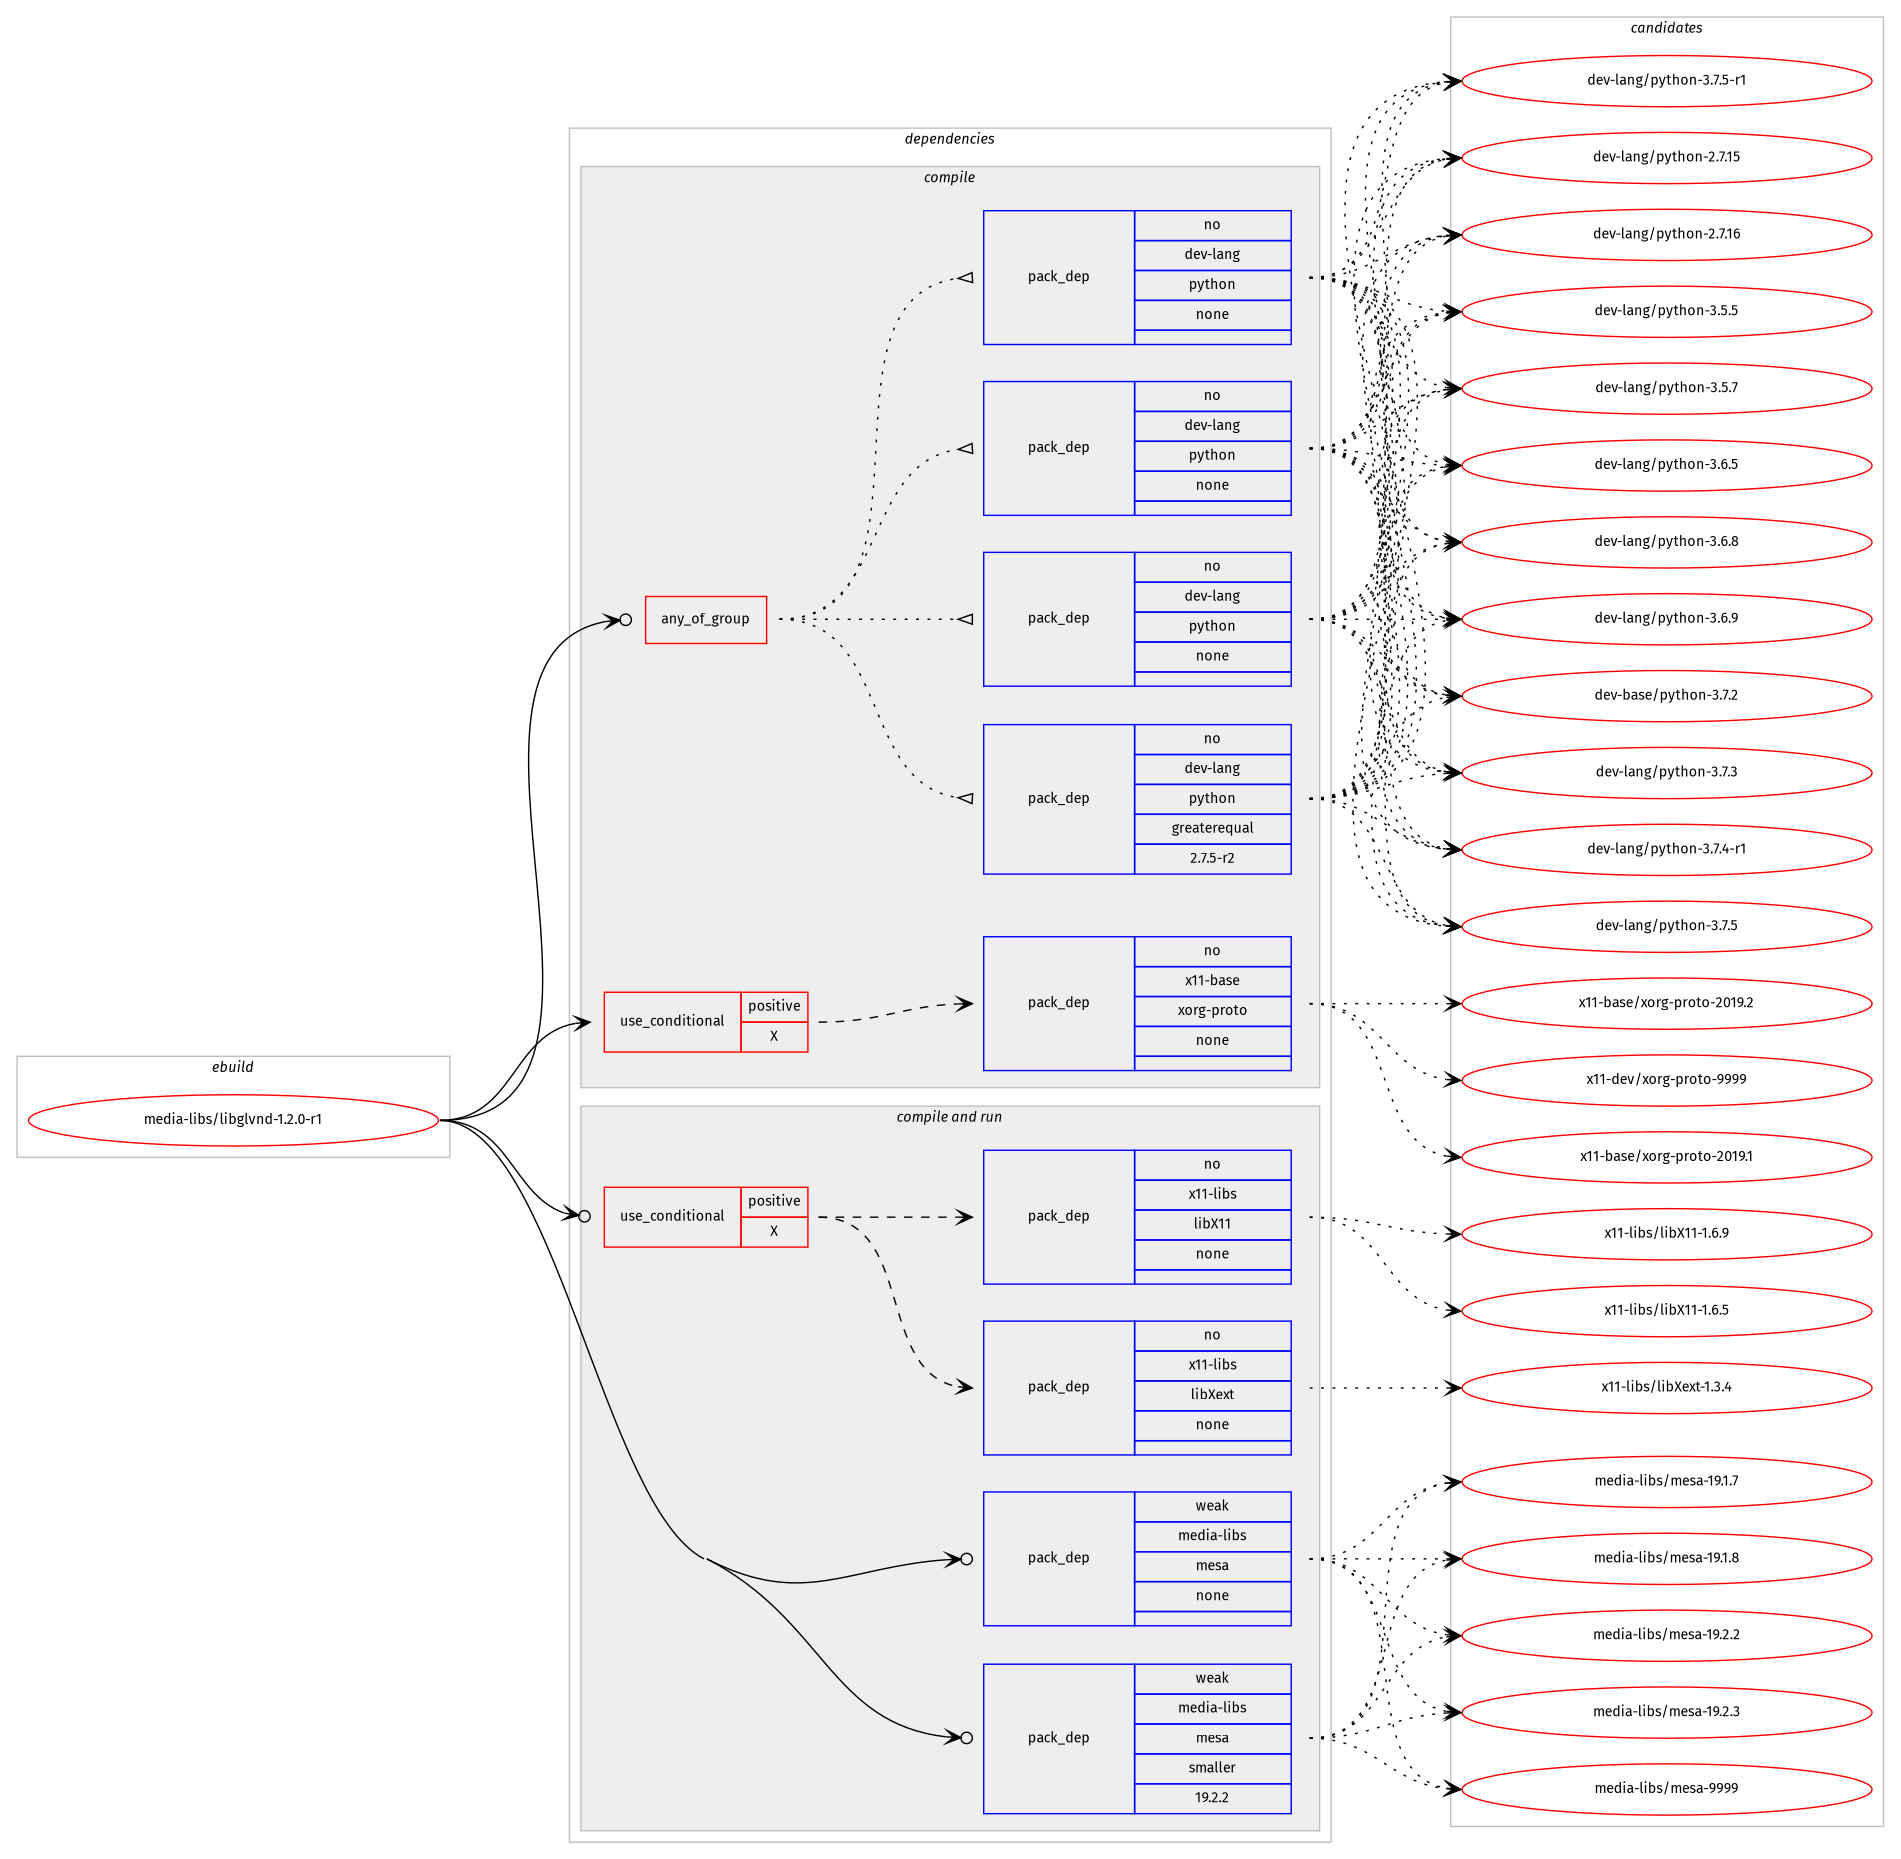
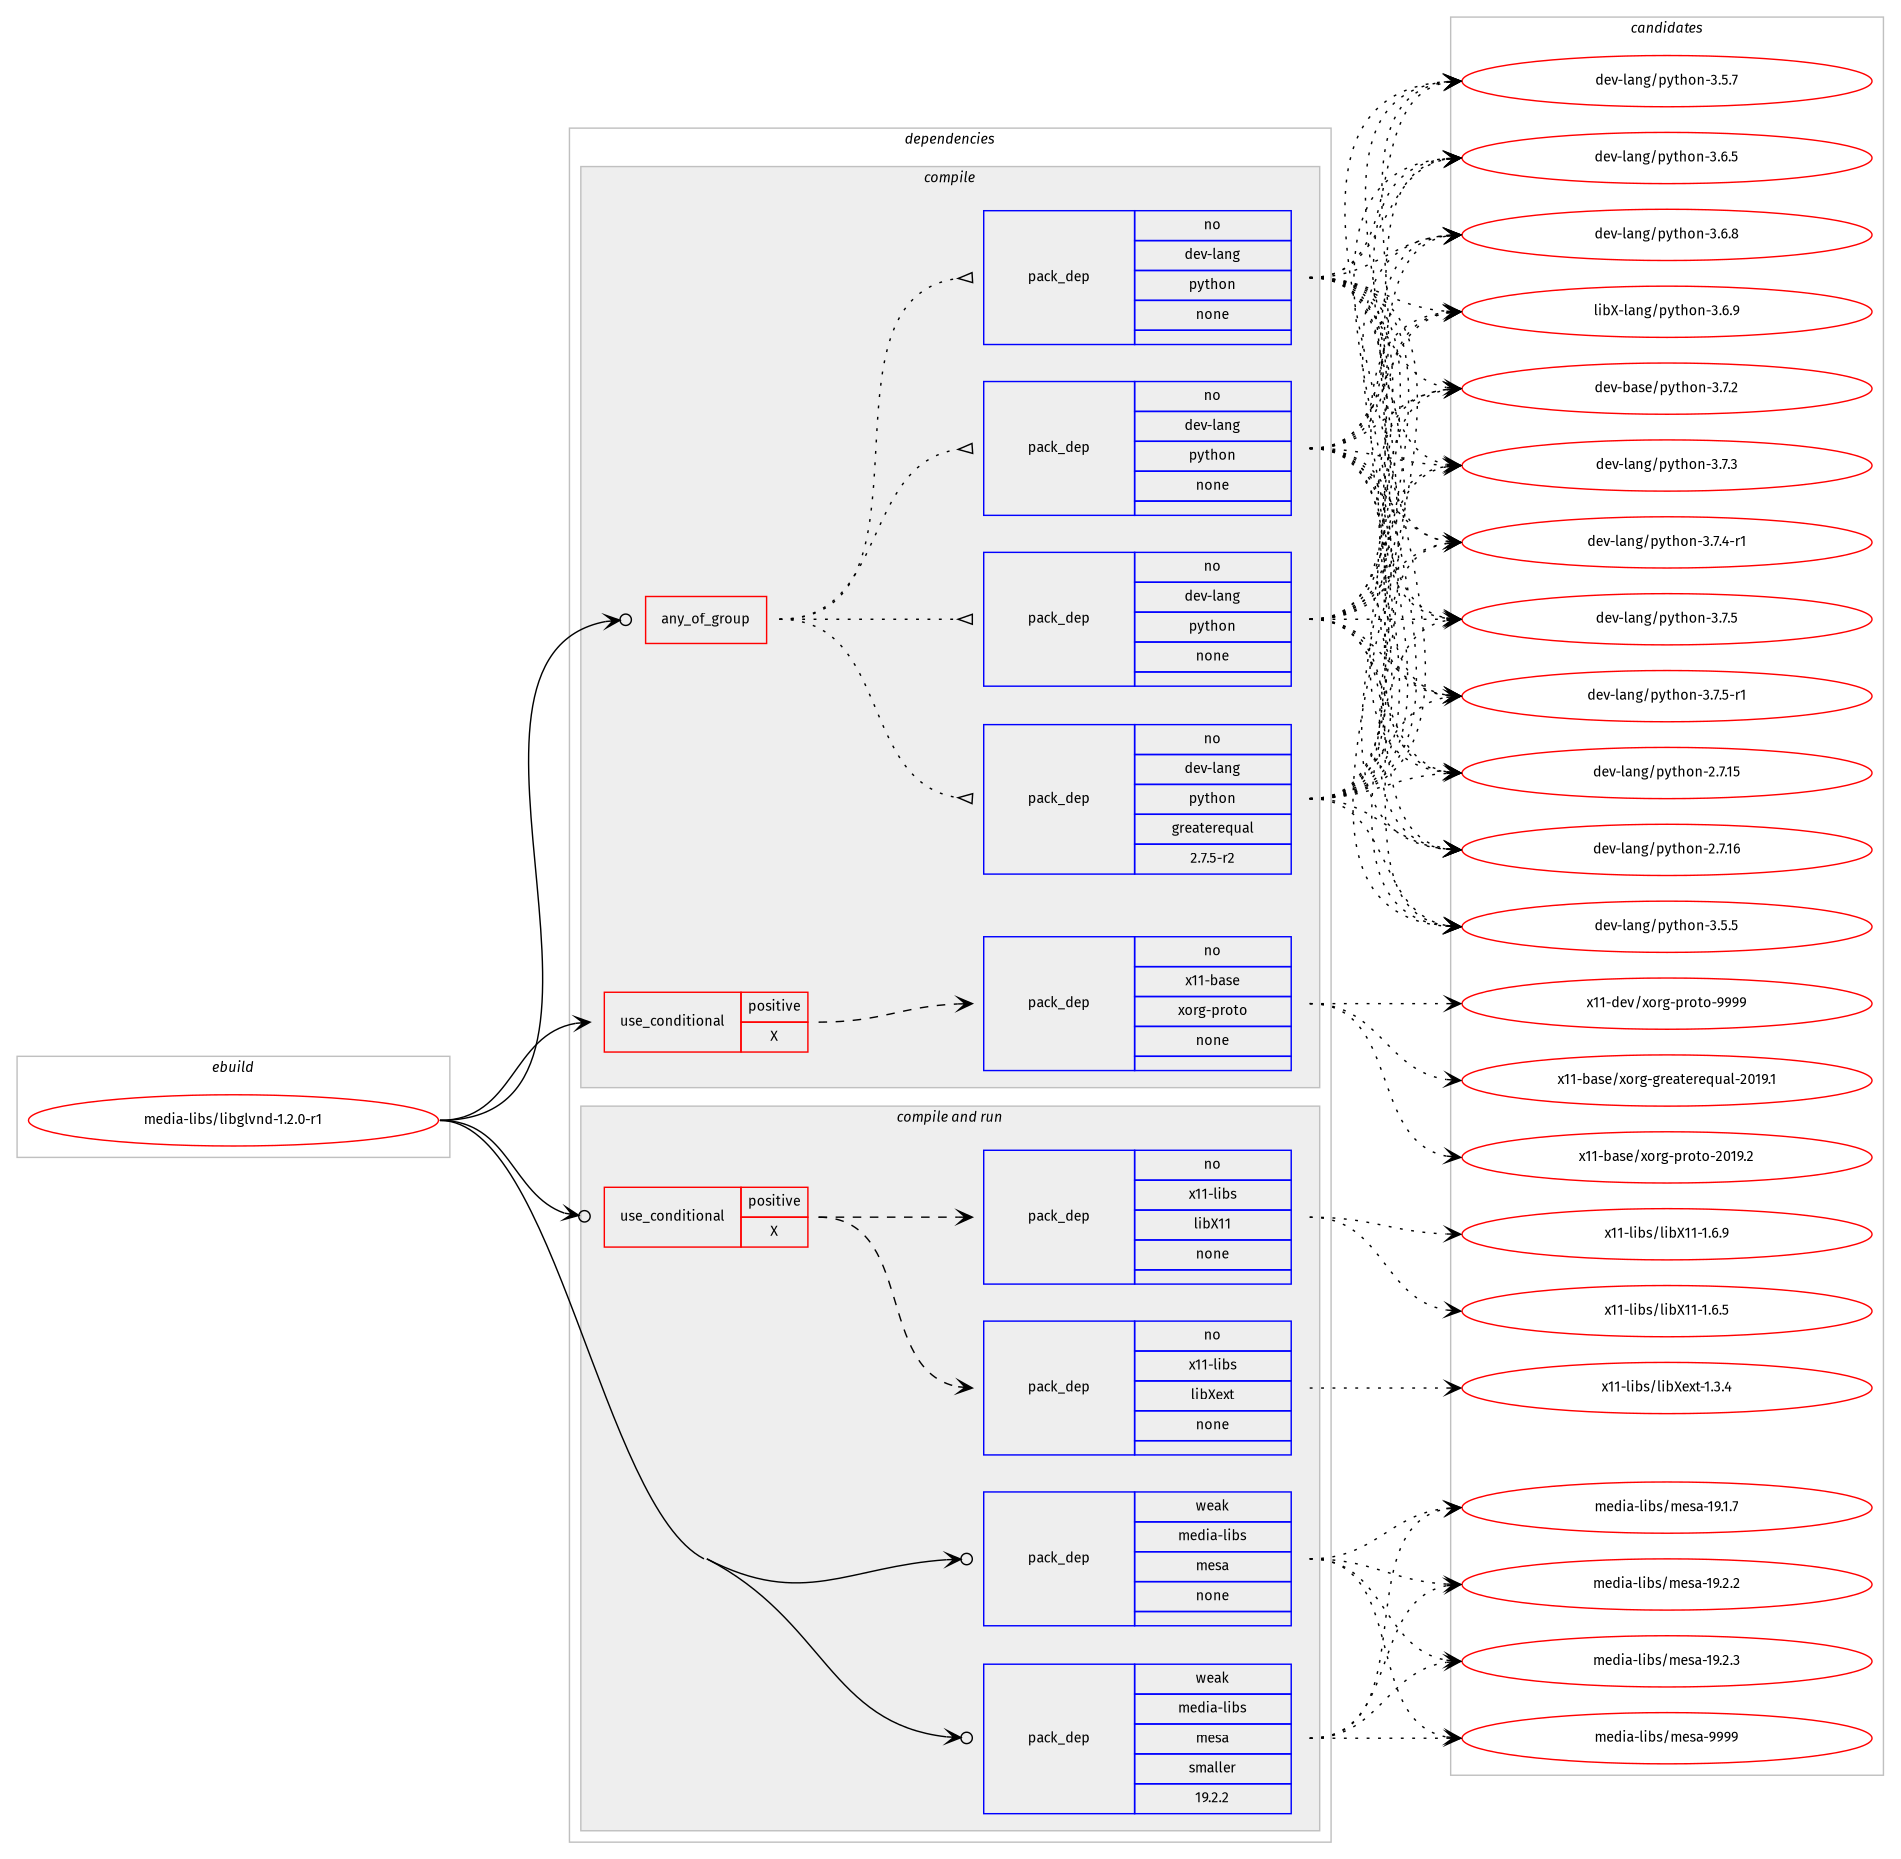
(1667, 619) -> (1667, 312)
(1667, 1157) -> (1667, 1081)
(1667, 1559) -> none
